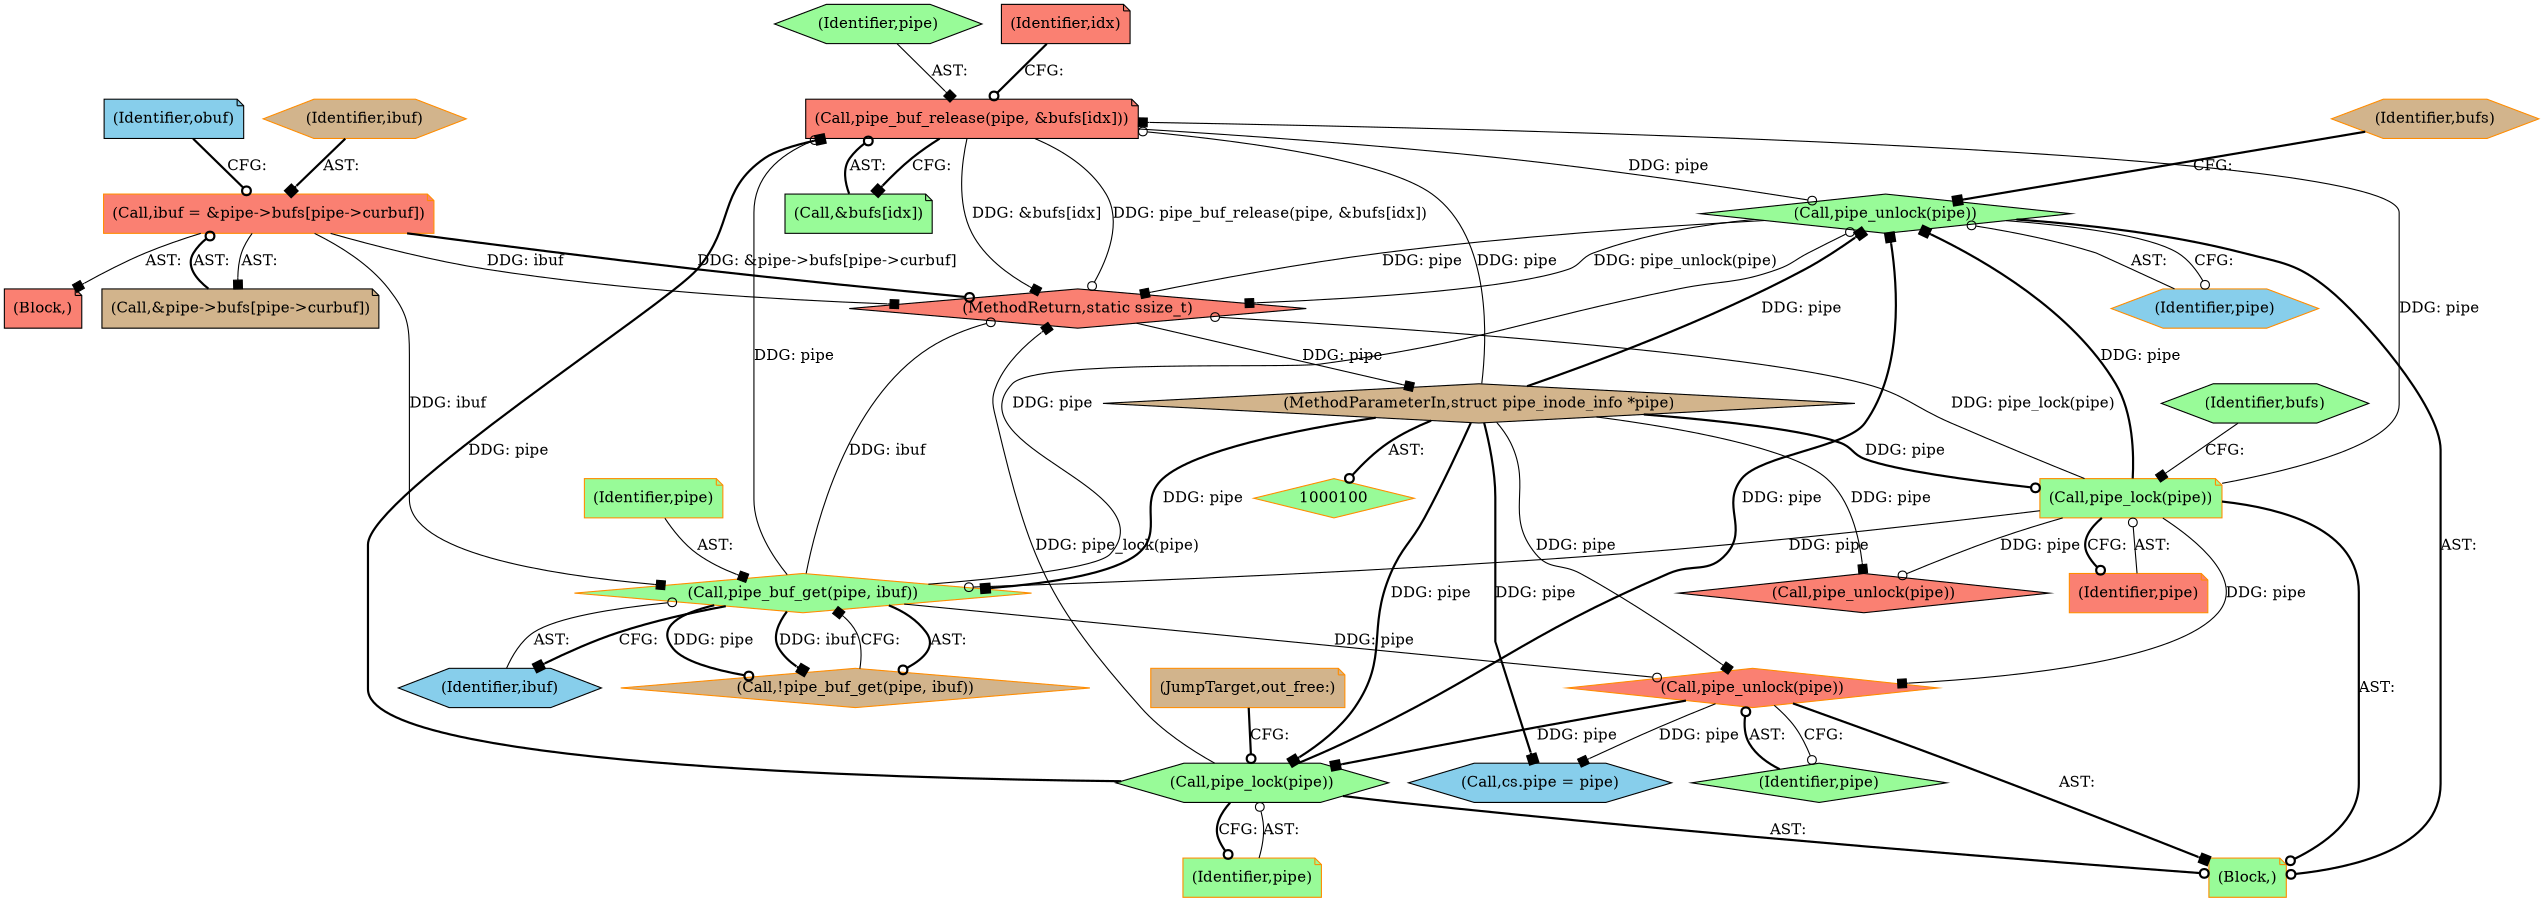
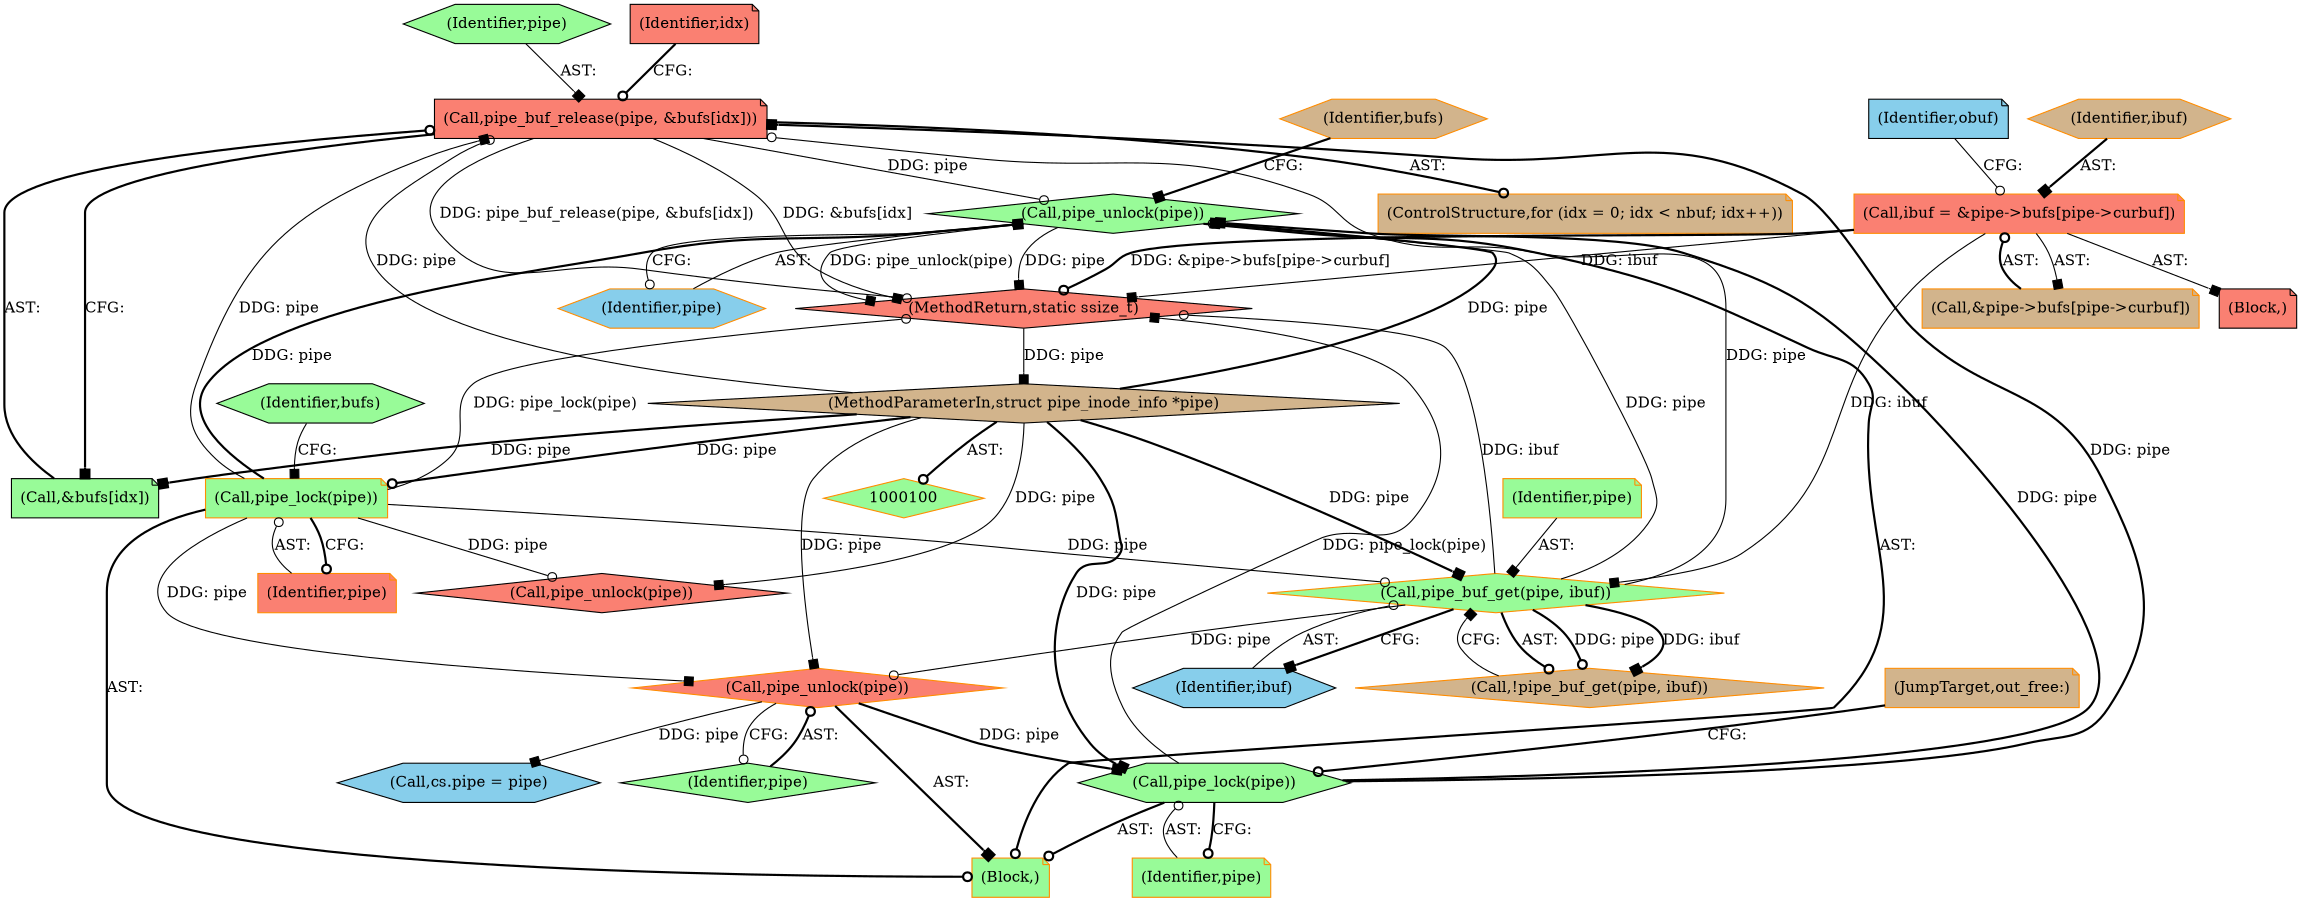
(218, 163) -> (1976, 163)
none -> (1585, 214)
(240, 309) -> (2061, 309)
(1495, 590) -> (512, 441)
